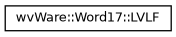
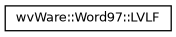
(88, 18) -> (88, 18)
